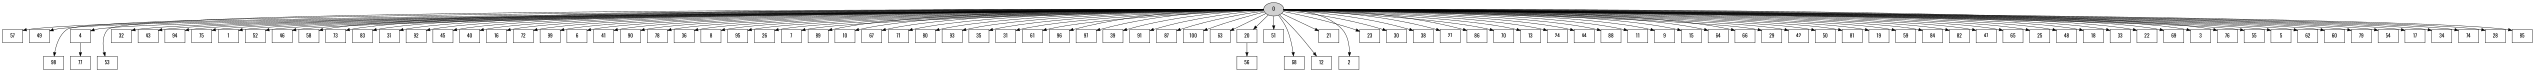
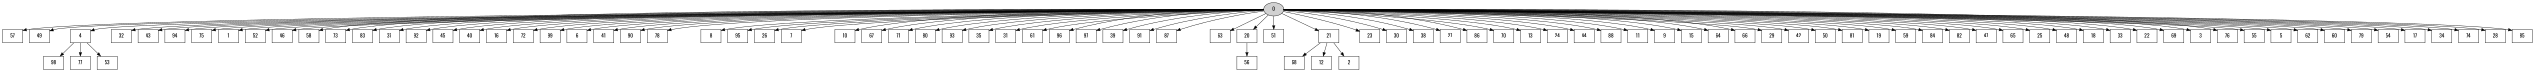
(673, 11) -> (92, 48)
(652, 13) -> (68, 48)
(1329, 19) -> (1338, 48)
(1288, 33) -> (1313, 48)
(1298, 33) -> (1326, 48)
(684, 36) -> none
(818, 36) -> none
(1193, 36) -> none
